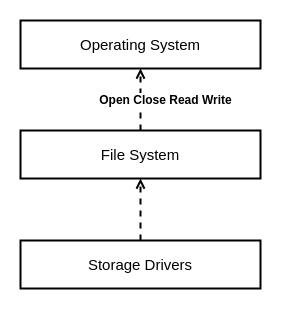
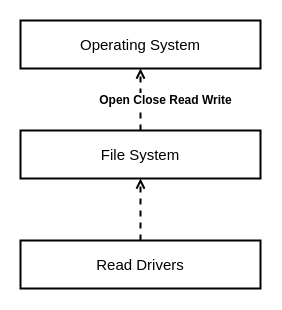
(141, 265) -> (141, 265)
